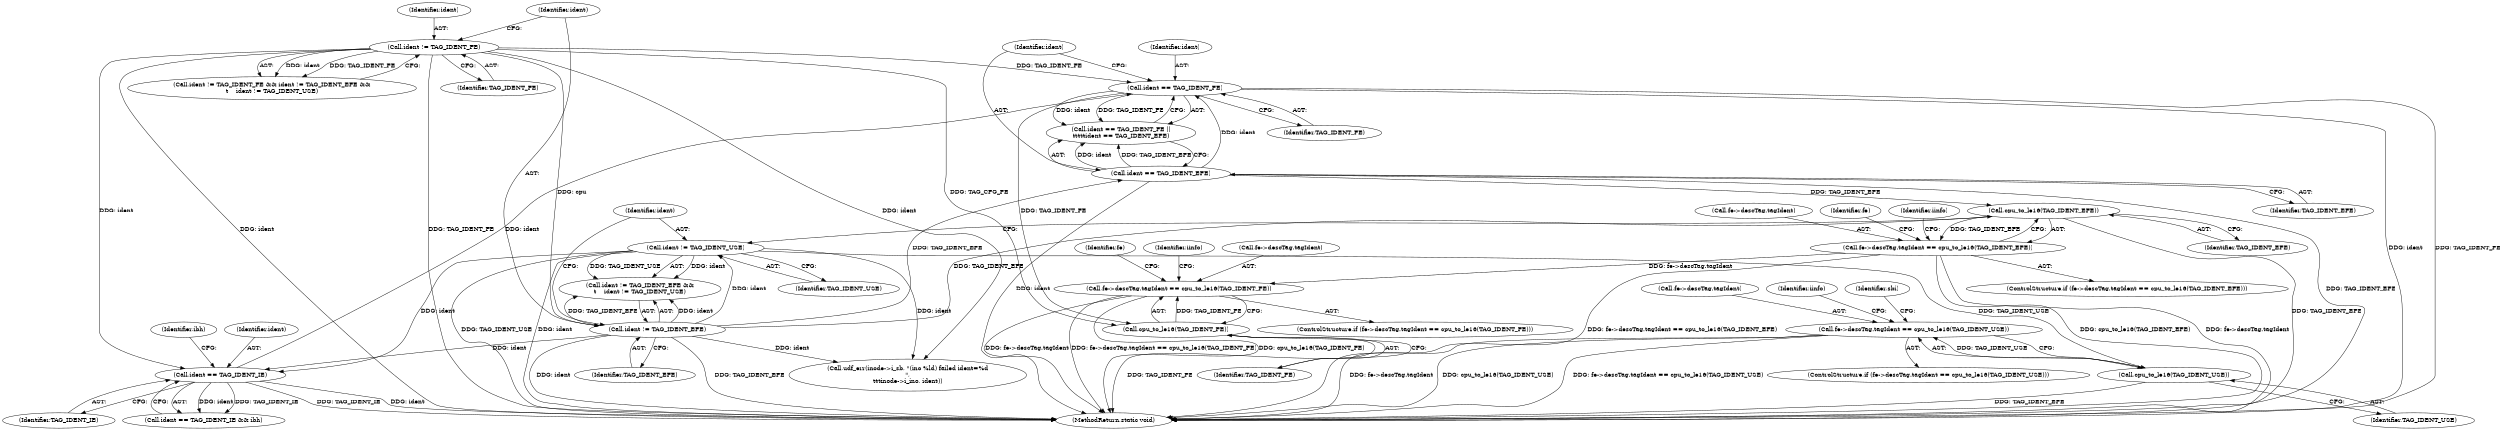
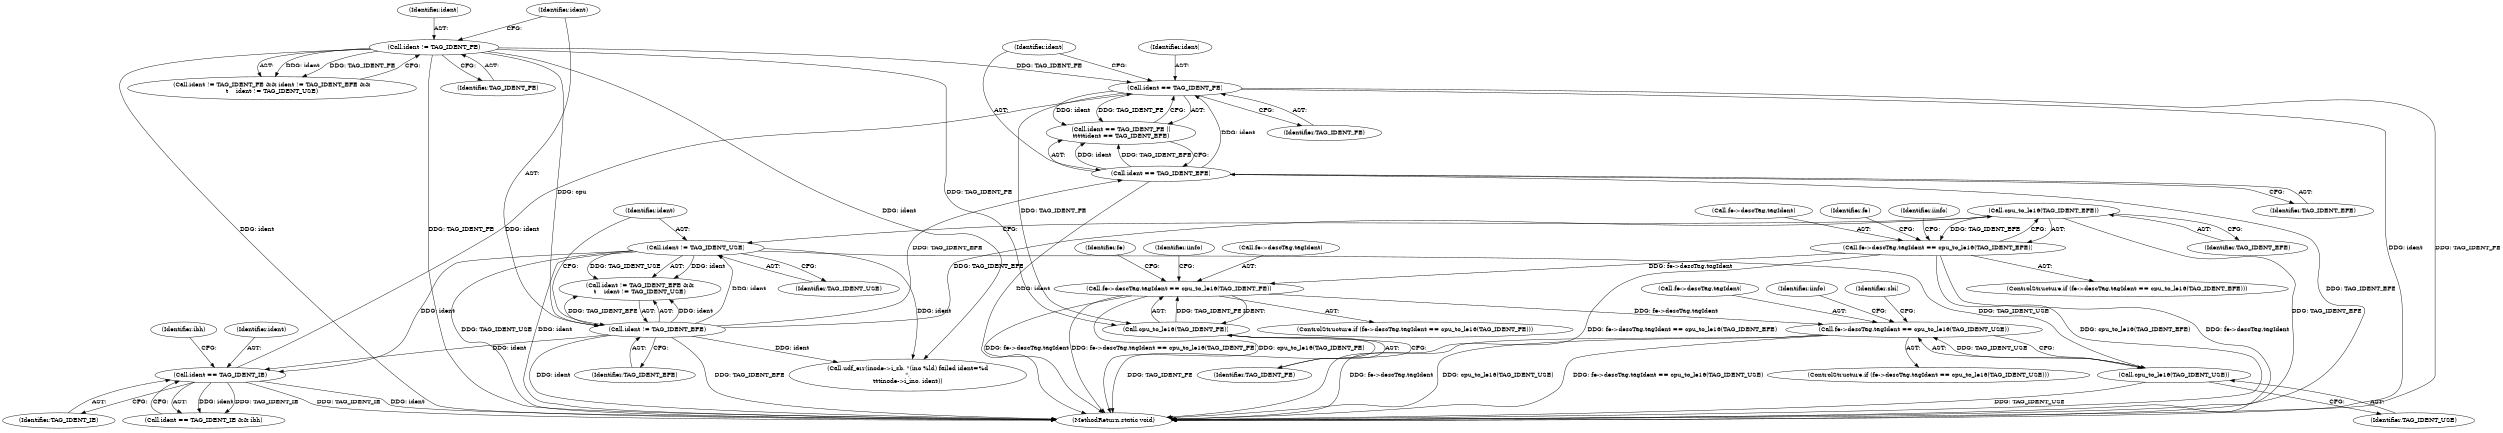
(99, 110) -> none
(1608, 186) -> none
(979, 192) -> (979, 192)
none -> (1544, 309)
(1256, 311) -> (1256, 311)
(2030, 402) -> (2030, 402)
